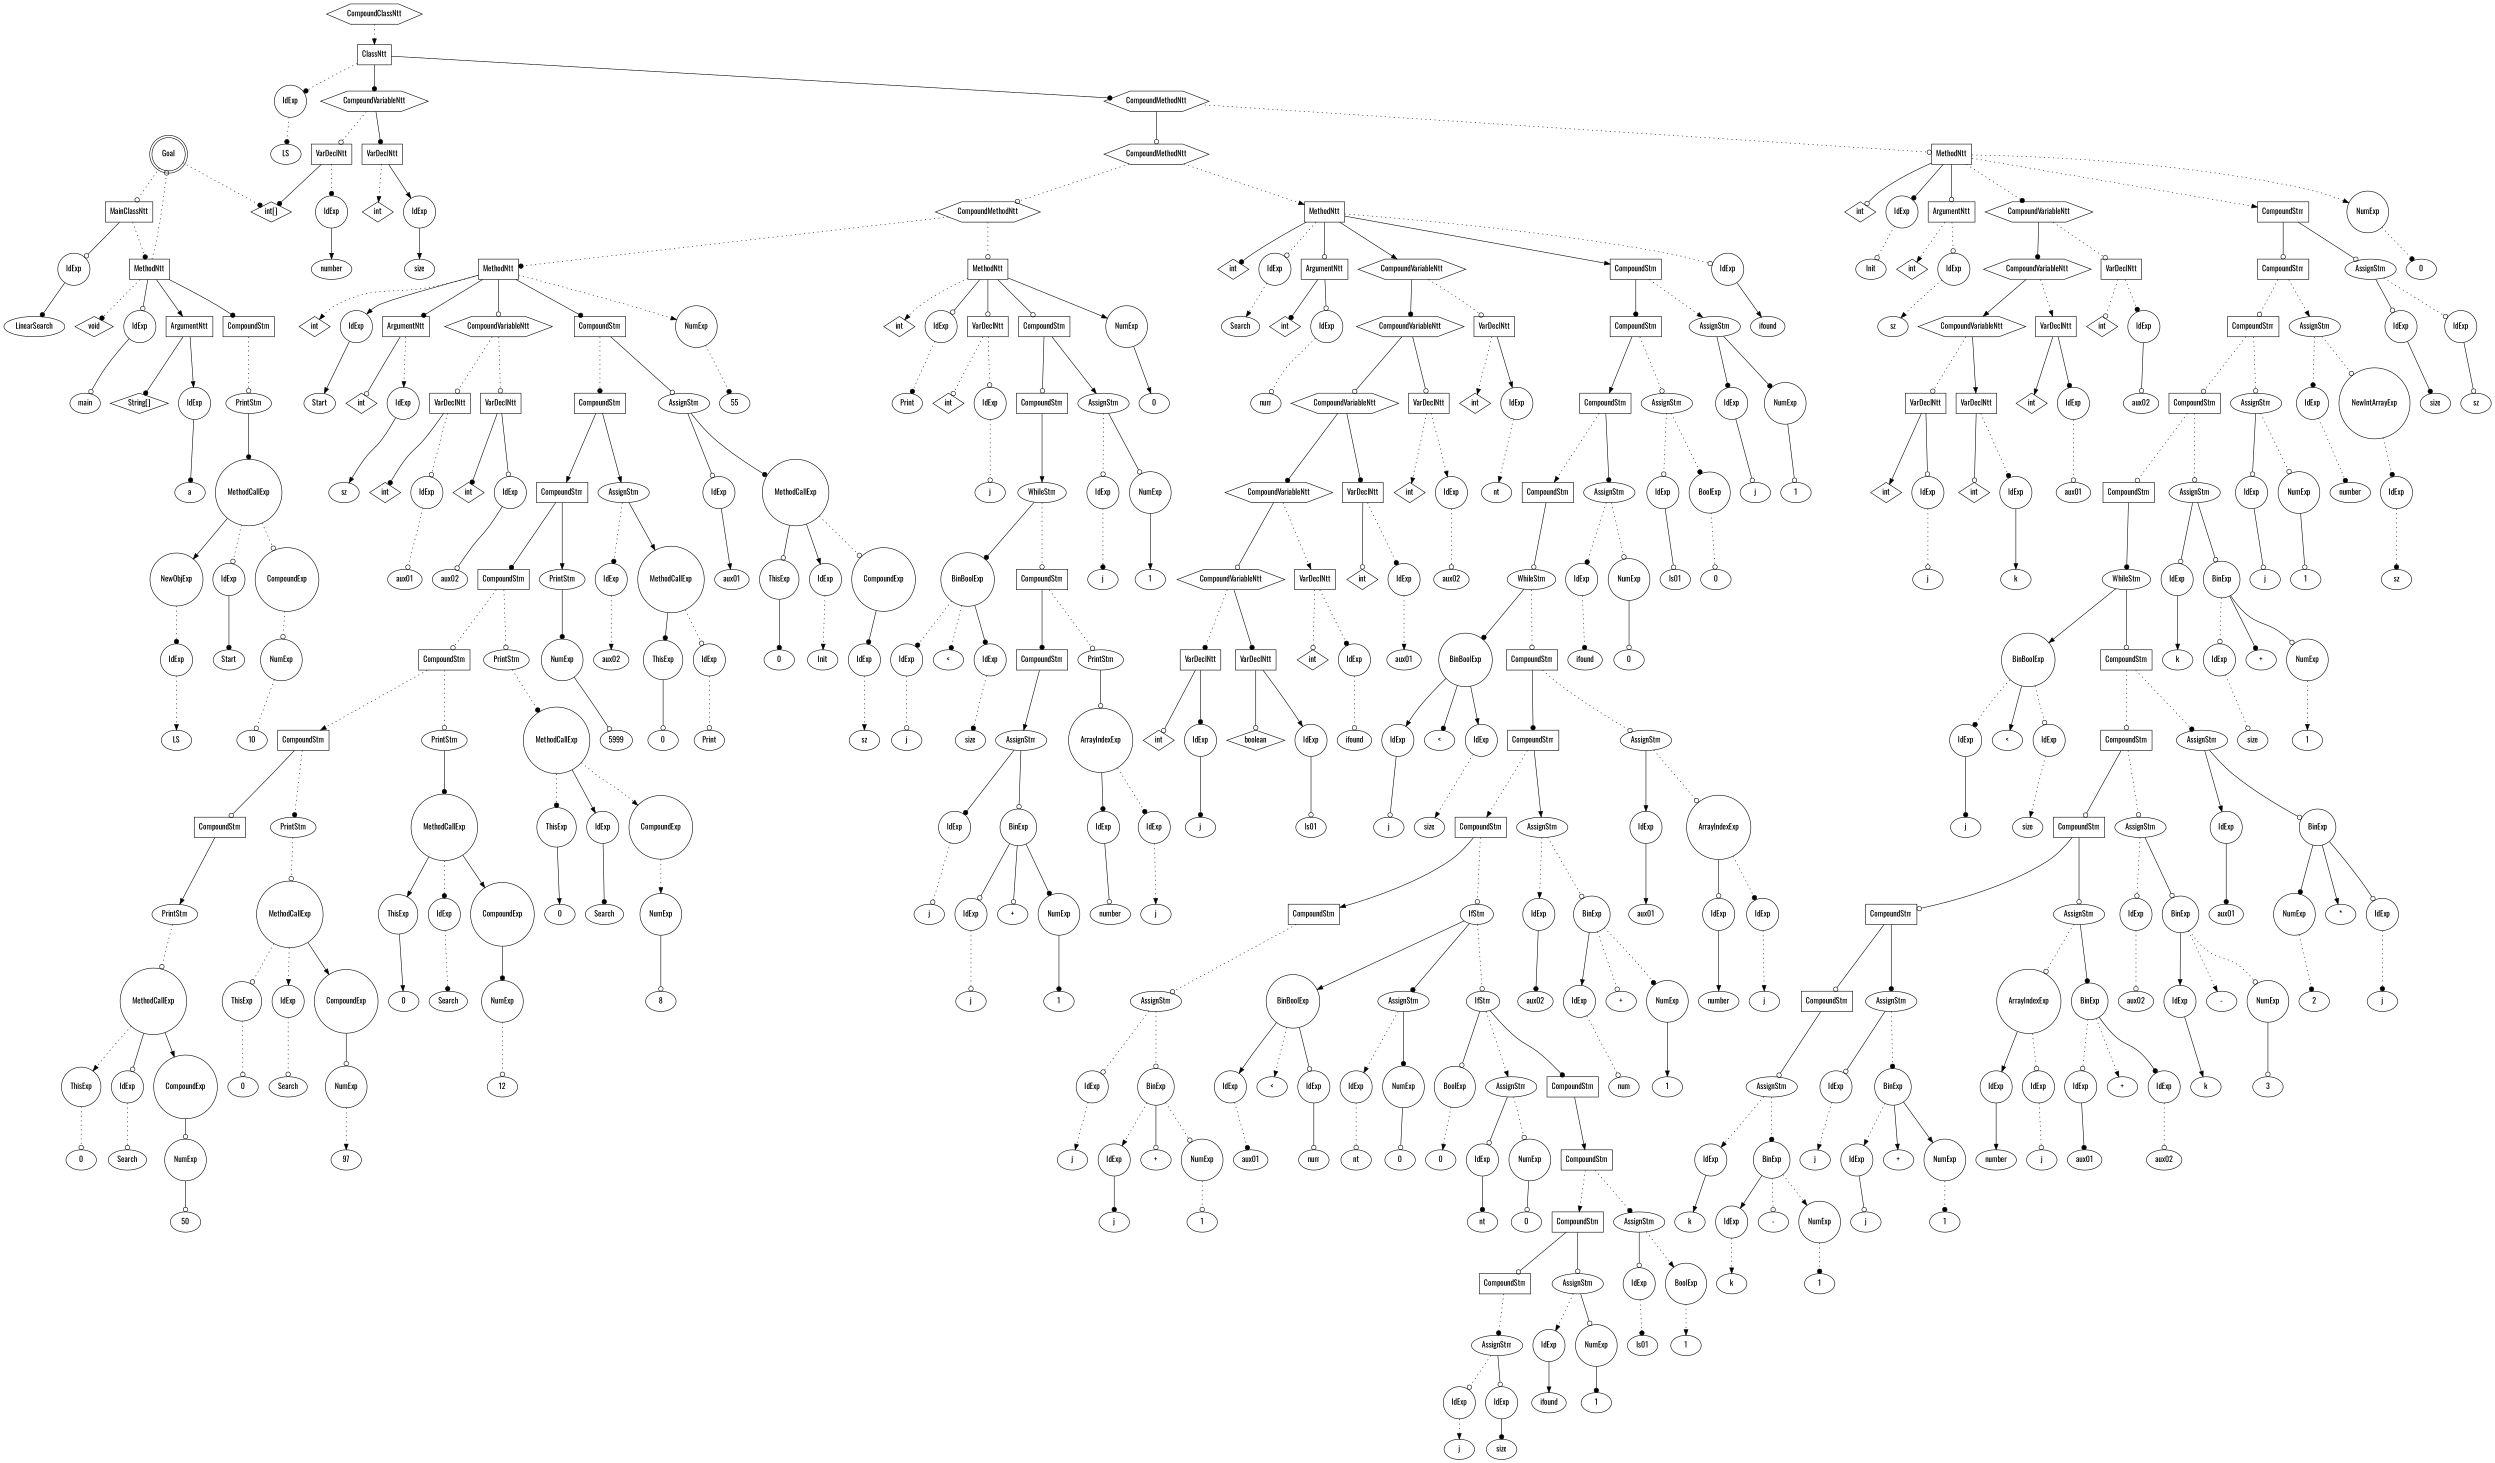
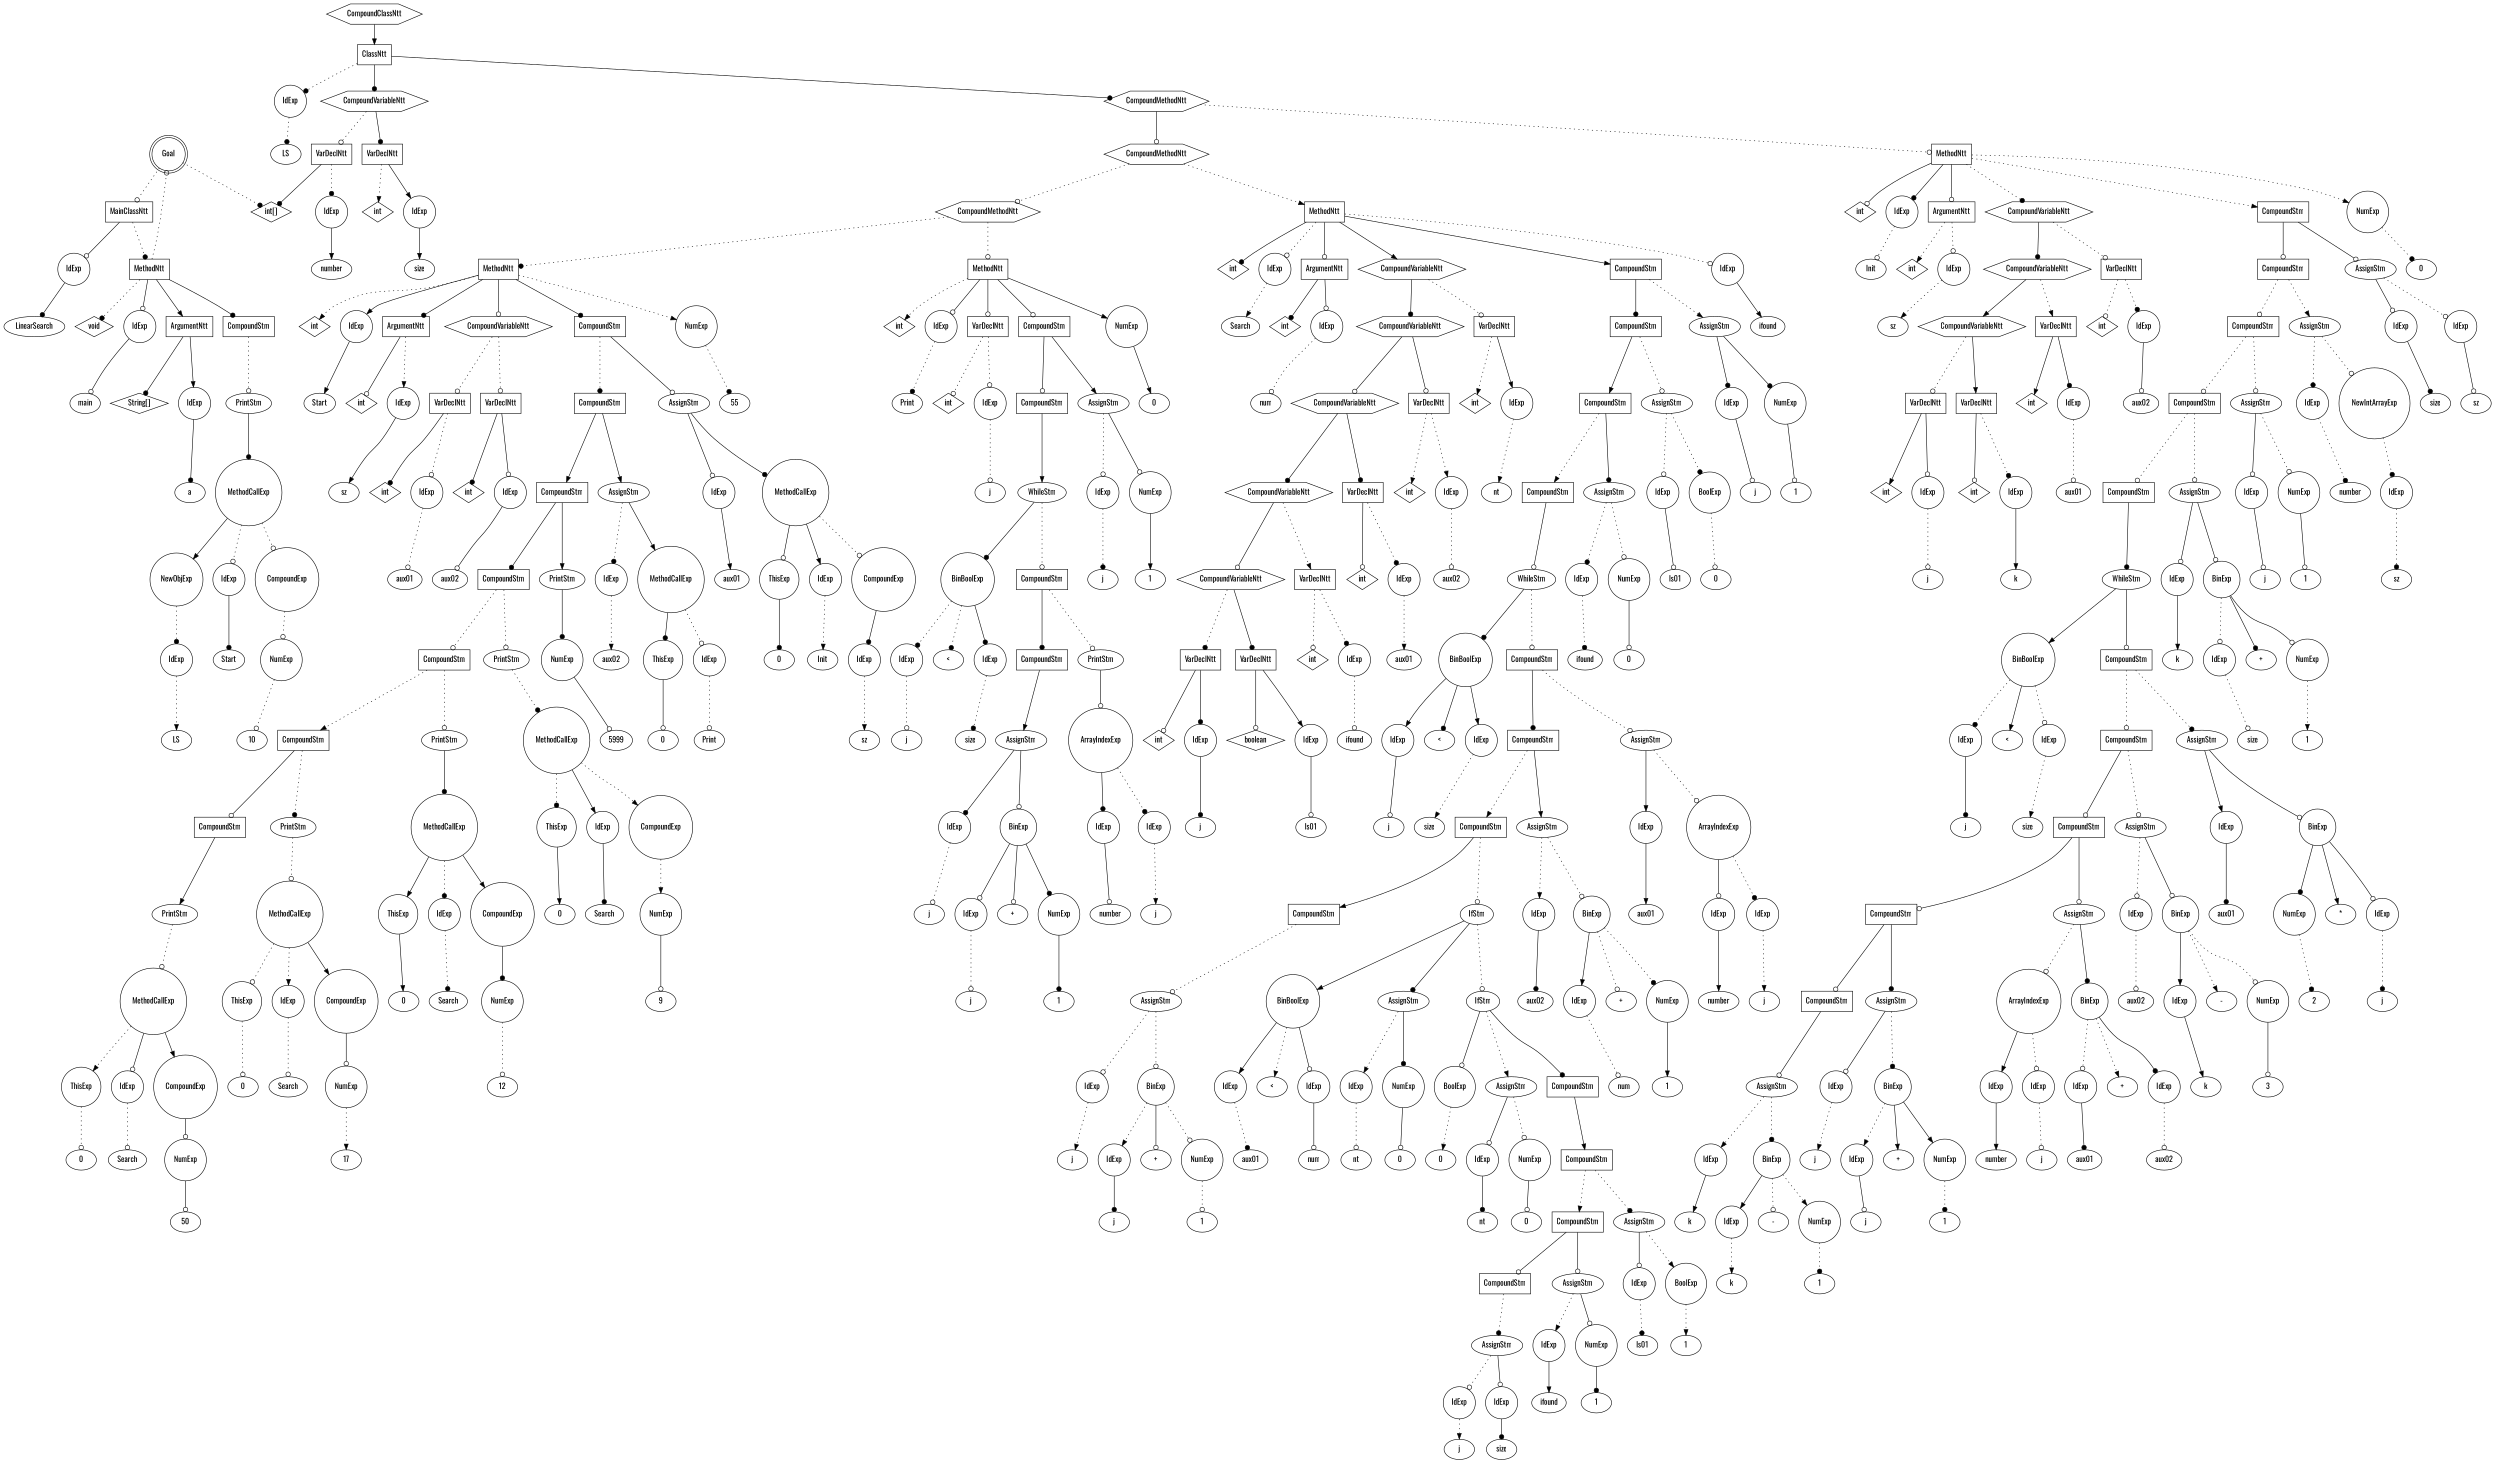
(374, 32) -> (374, 32)
(661, 1001) -> (661, 1001)
(346, 1160) -> (346, 1160)
